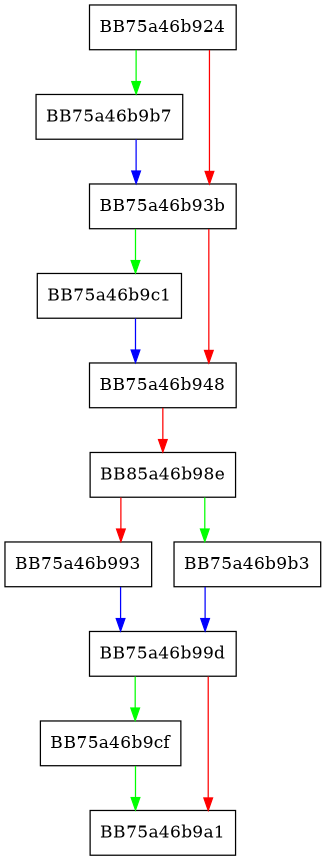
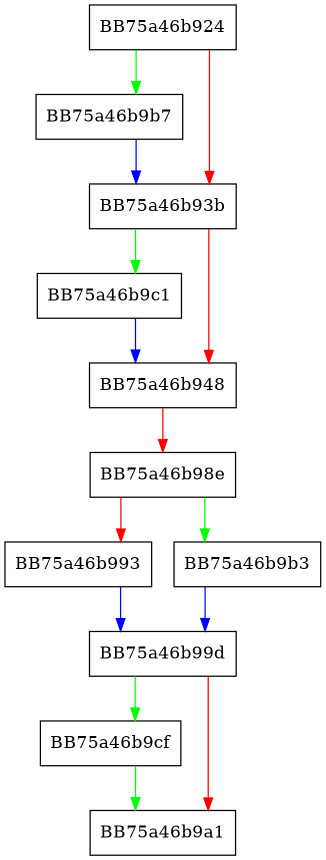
(163, 475) -> (163, 475)
